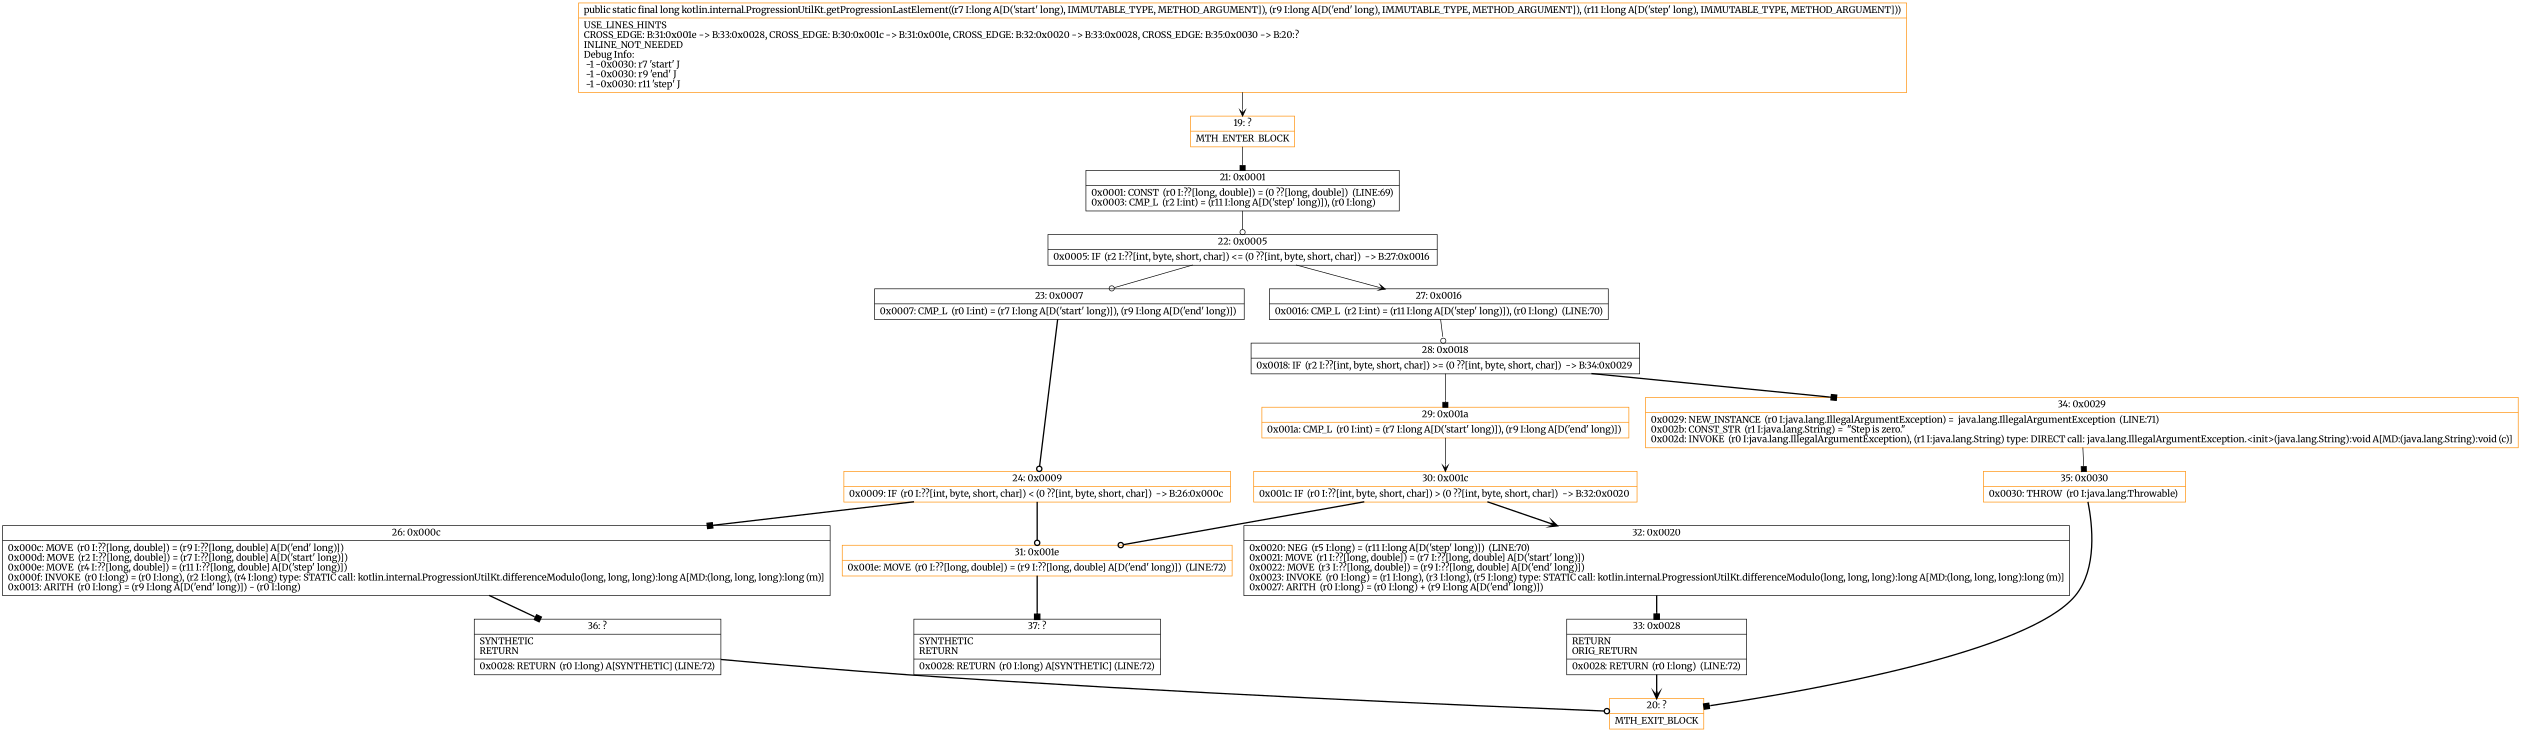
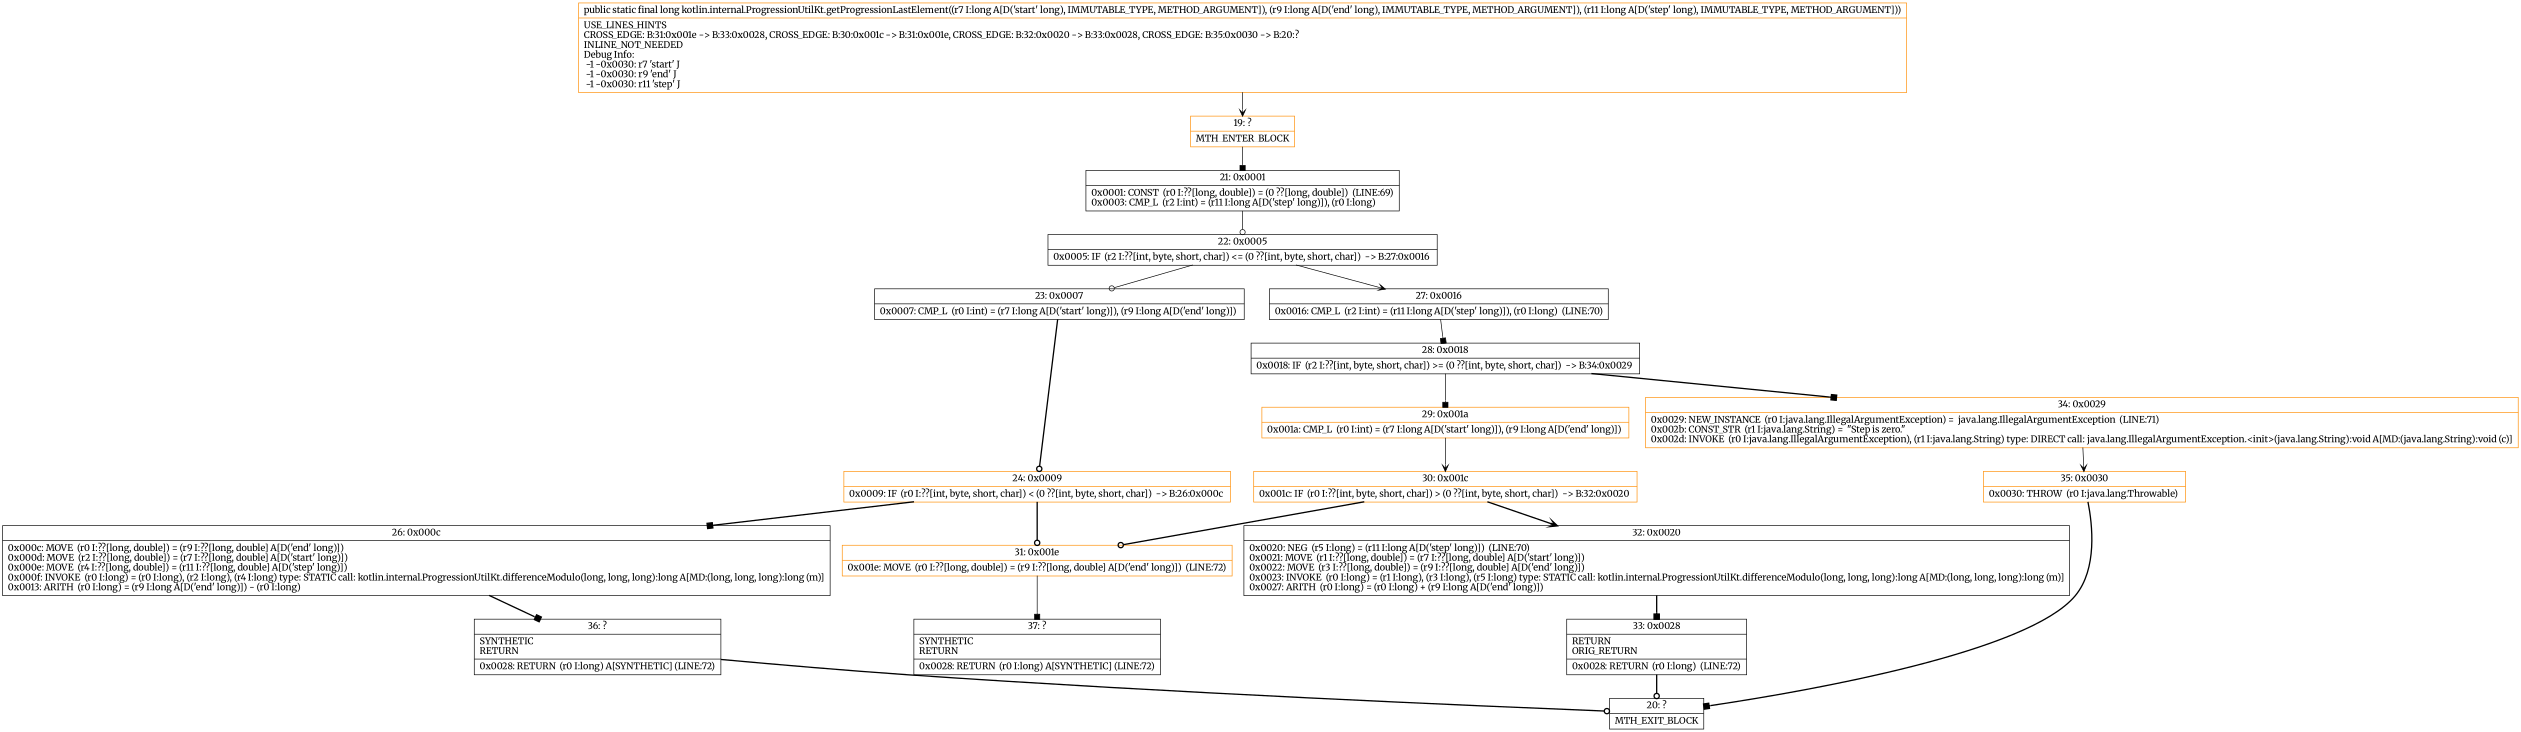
(1442, 328) -> (1442, 328)
(2083, 456) -> (2083, 456)
(1037, 594) -> (1037, 594)
(1657, 684) -> (1657, 684)
(1657, 714) -> (1657, 714)
